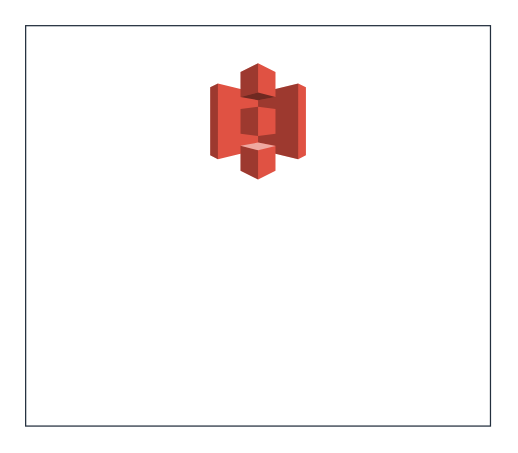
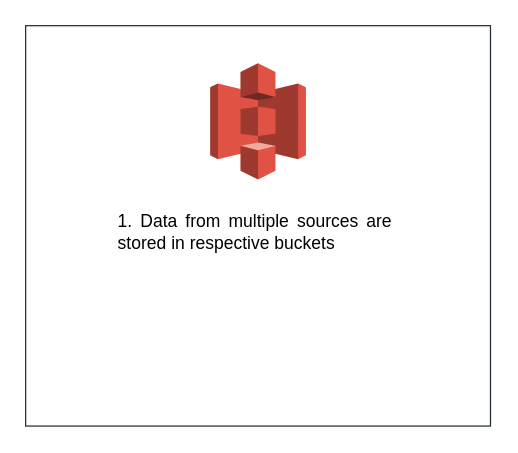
none -> (253, 230)
